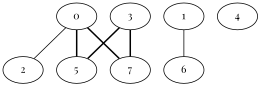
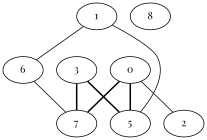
(237, 16) -> (150, 16)
none -> (158, 59)
none -> (50, 97)
